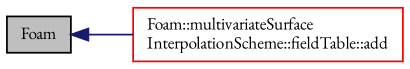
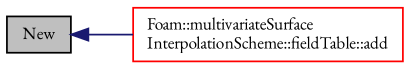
(39, 35) -> (39, 35)
